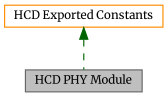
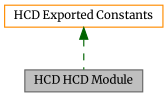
(84, 81) -> (84, 81)
